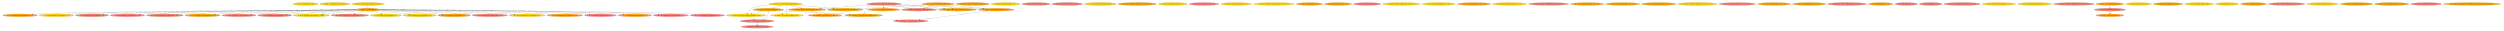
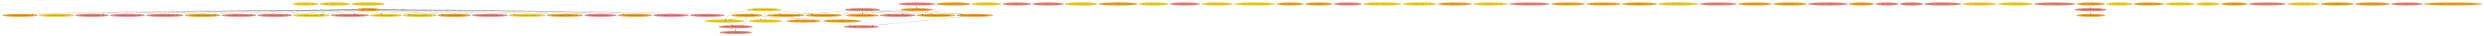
none -> (917, 4)
